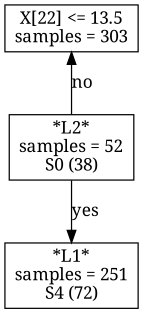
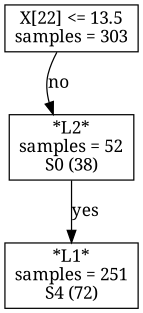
(72, 90) -> (48, 77)
